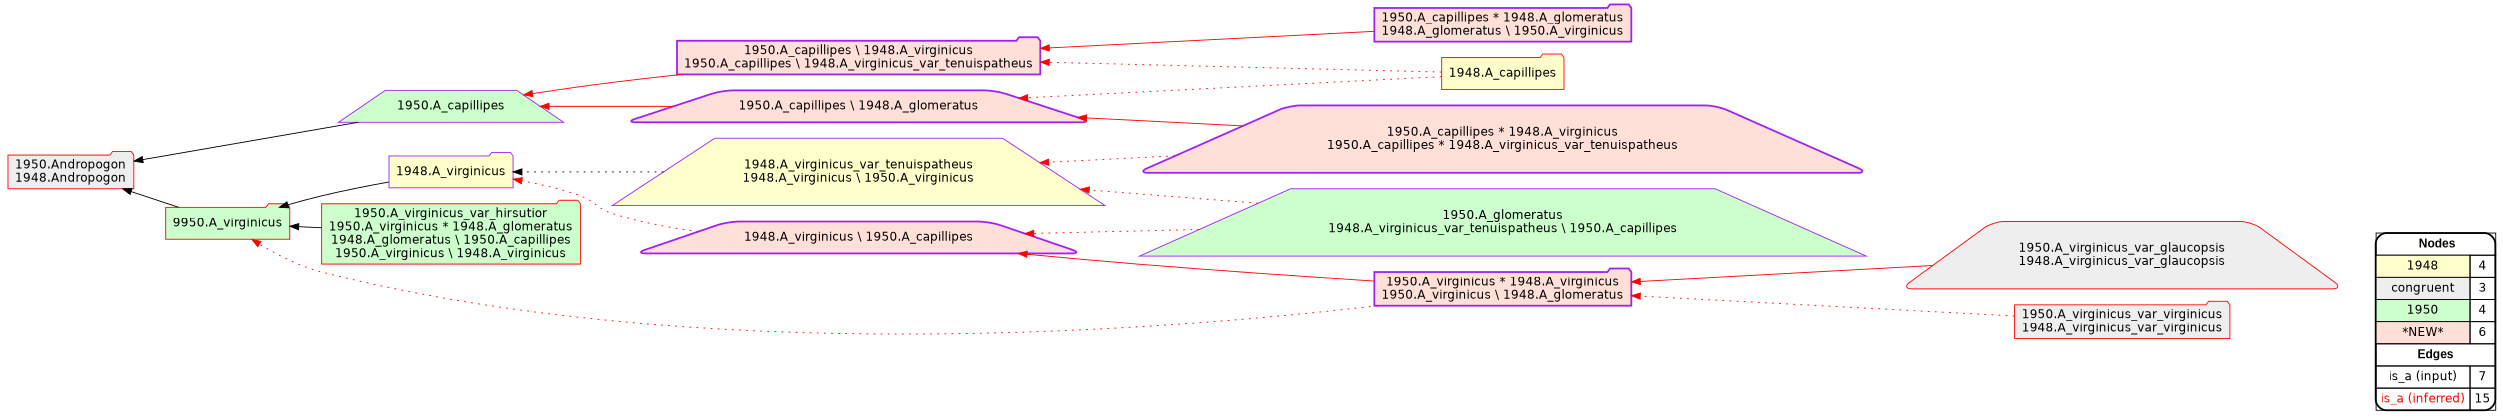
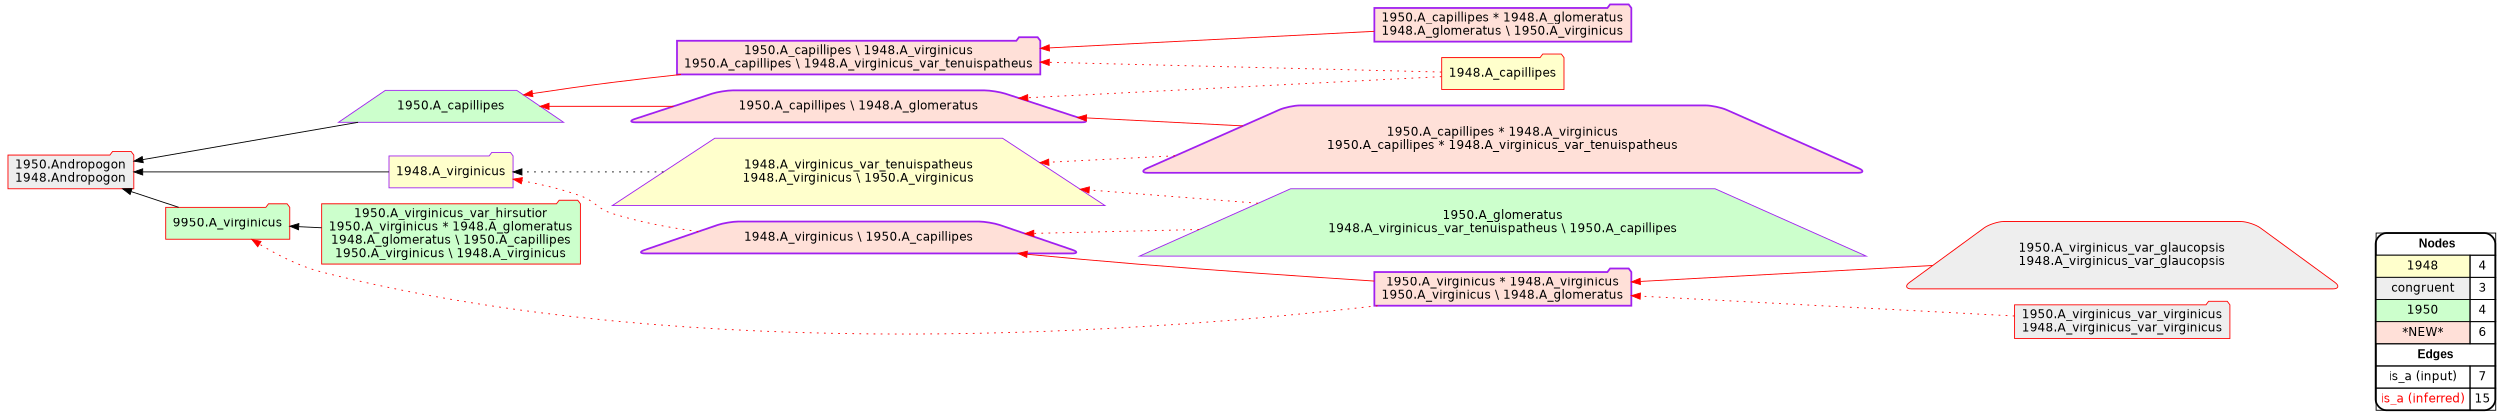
(338, 192) -> (266, 172)
